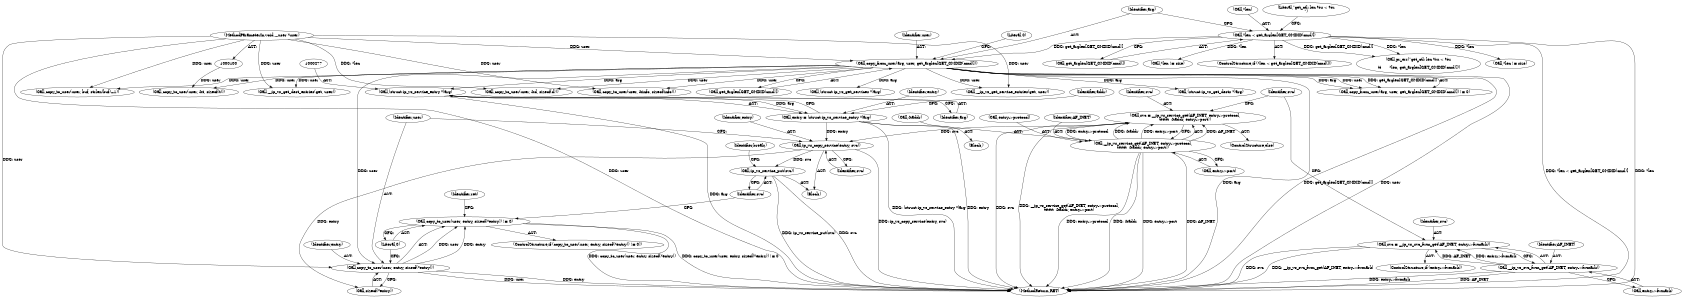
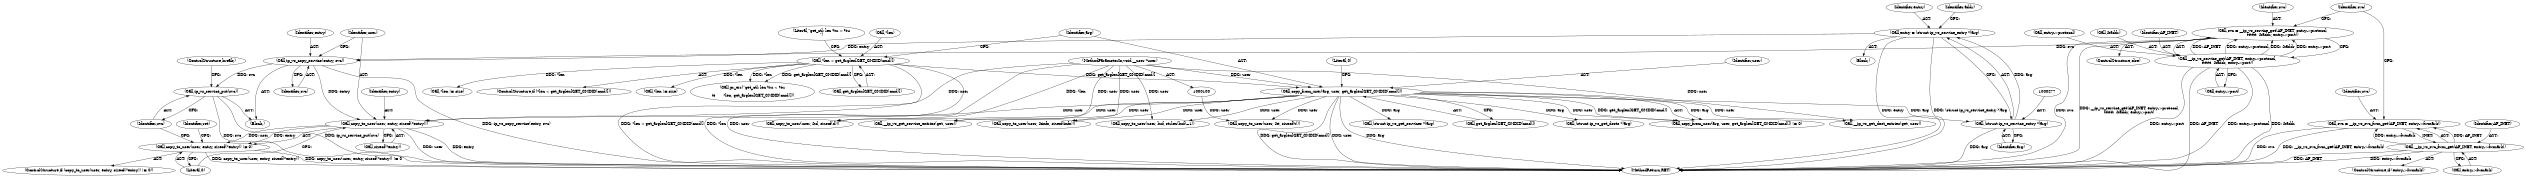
(750, 146) -> (211, 61)
(500, 162) -> (327, 100)
(1426, 255) -> (2423, 159)
(1529, 256) -> (2428, 136)
